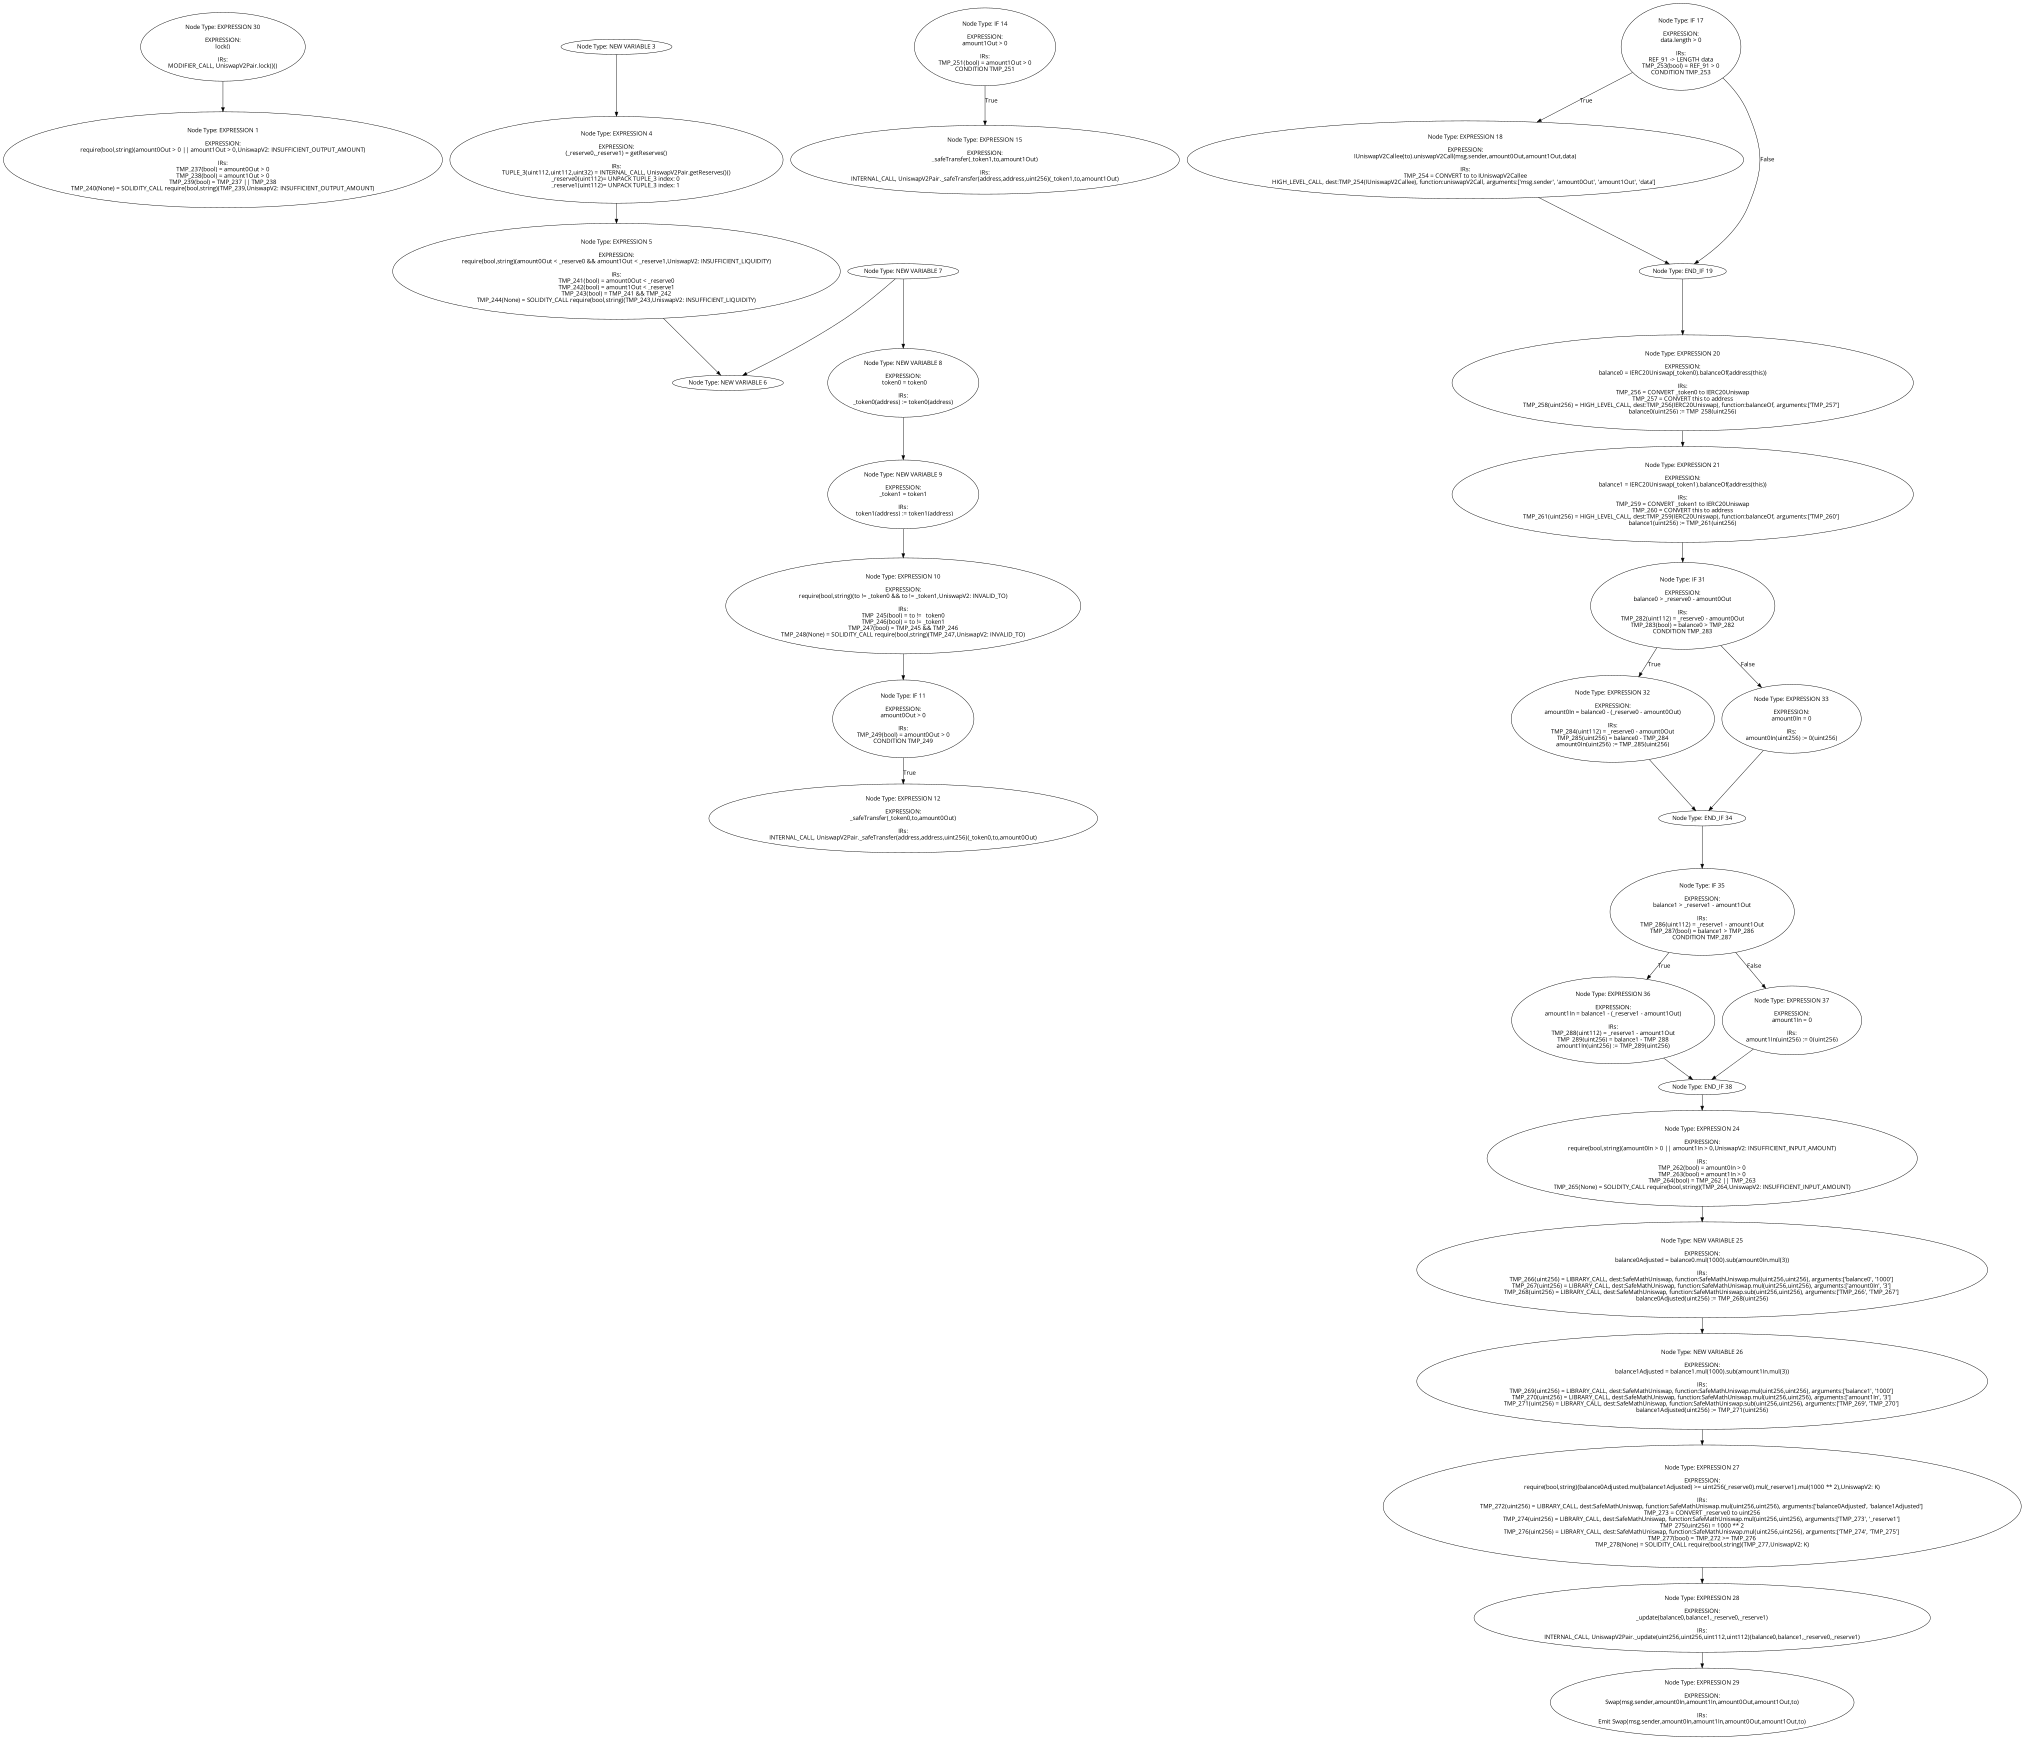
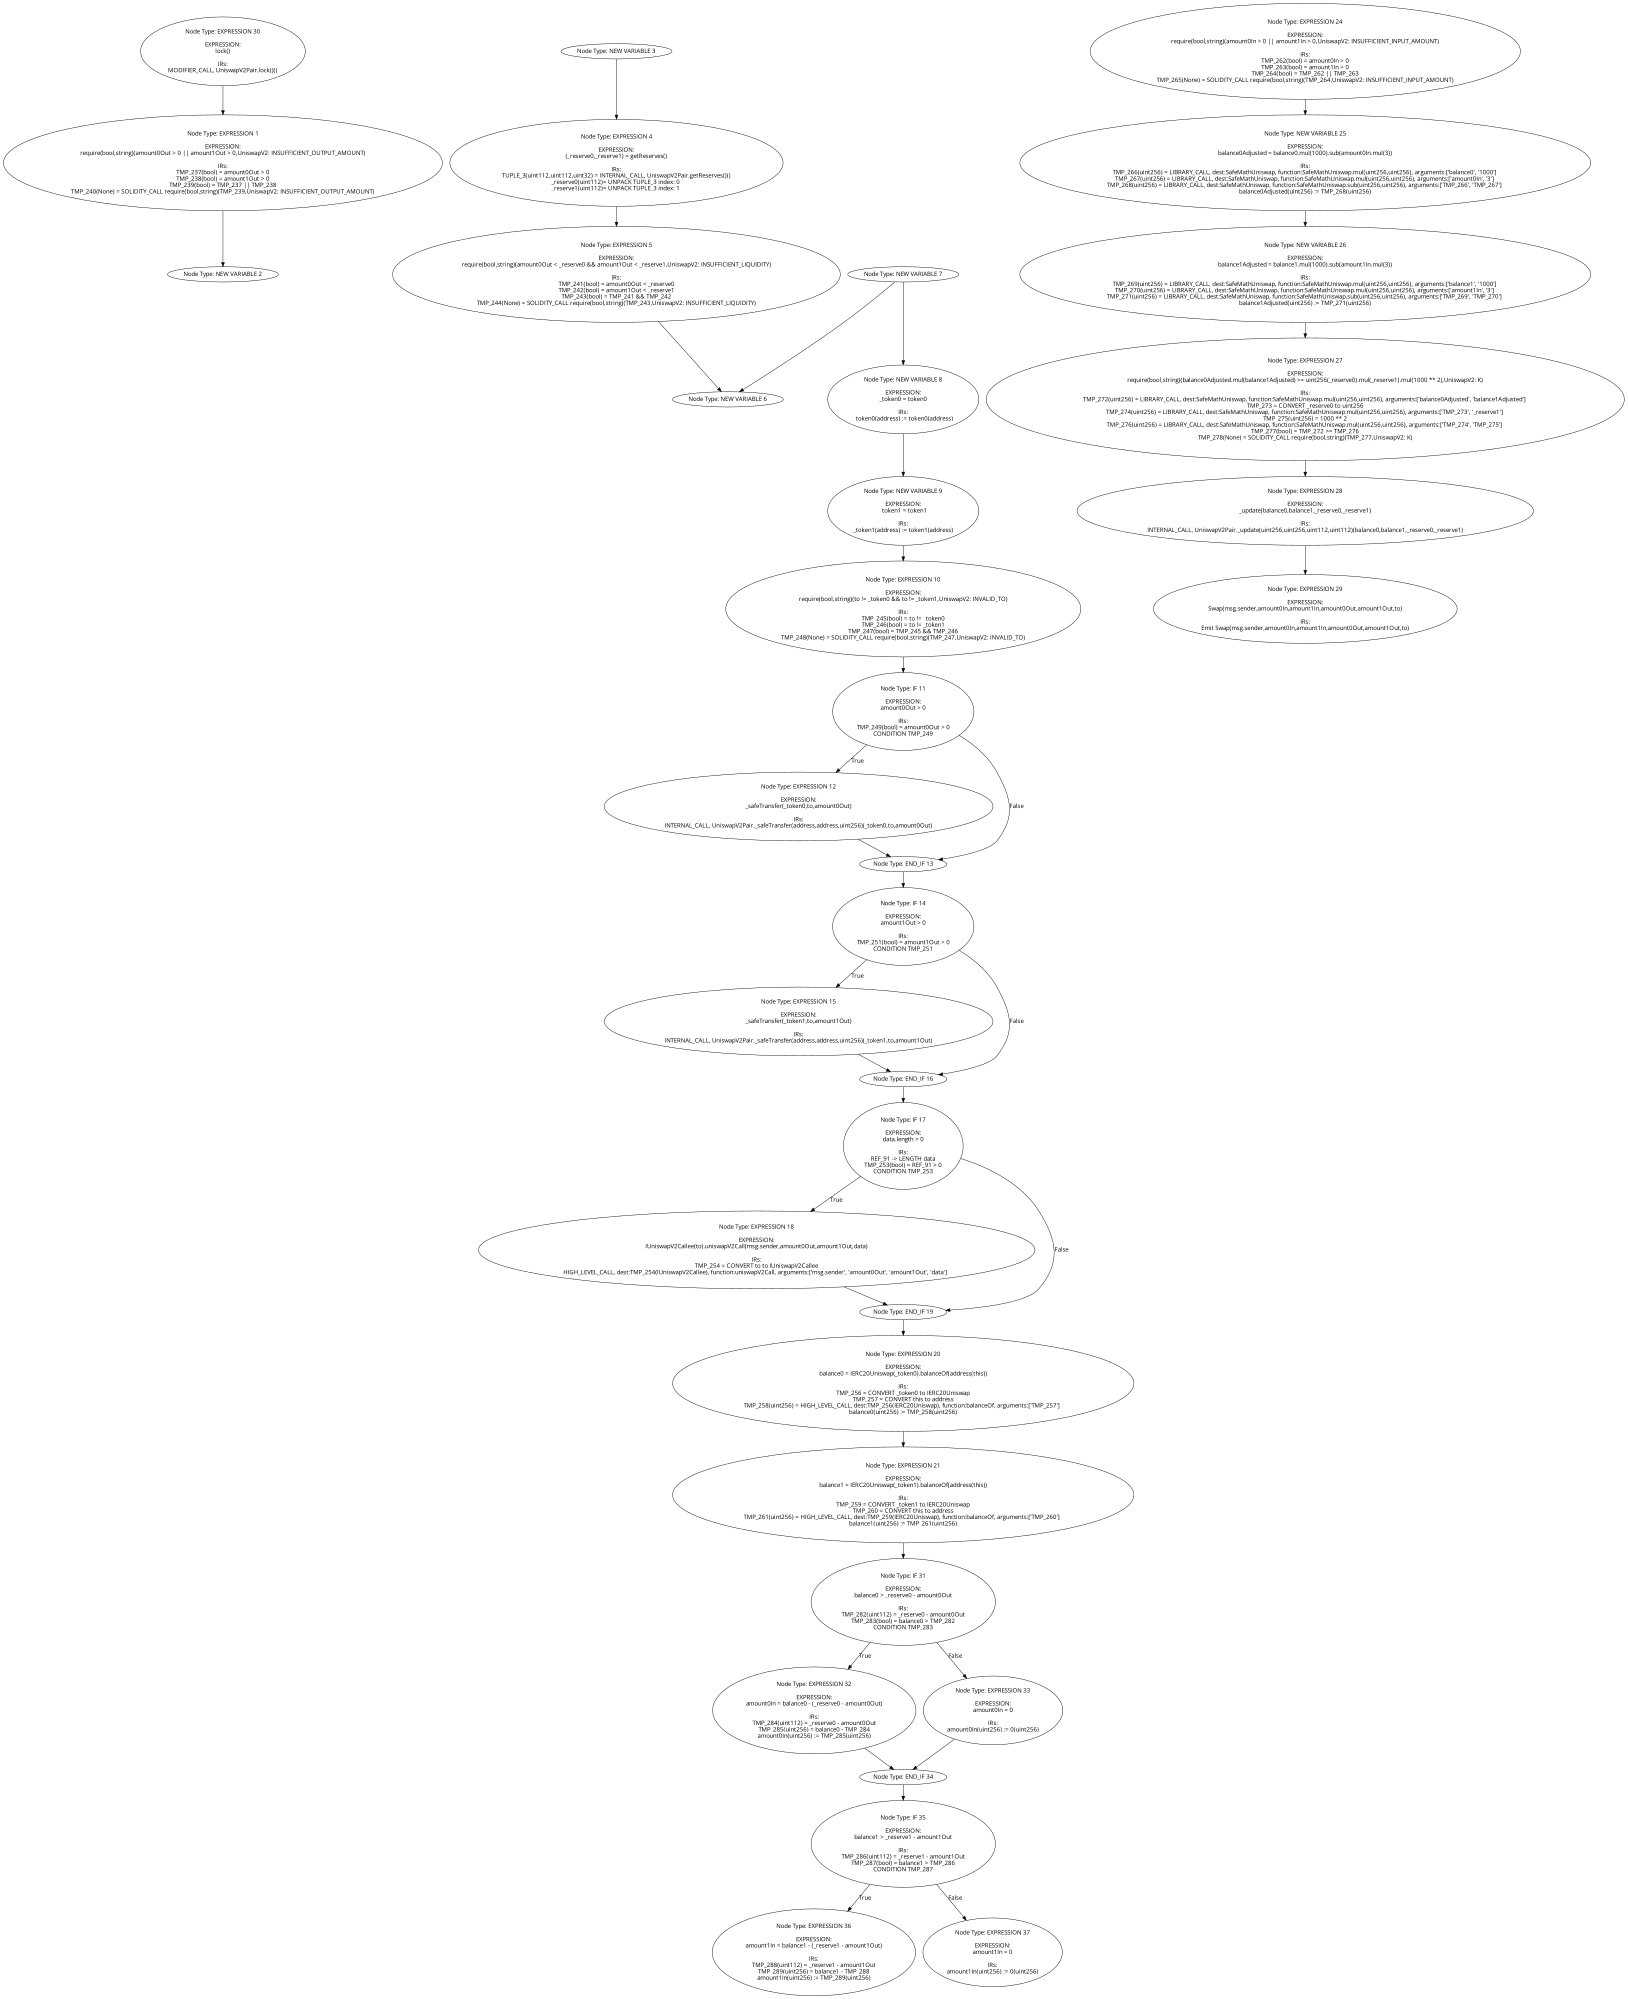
none -> (223, 274)
none -> (903, 864)
none -> (903, 1079)
(1702, 1087) -> none
